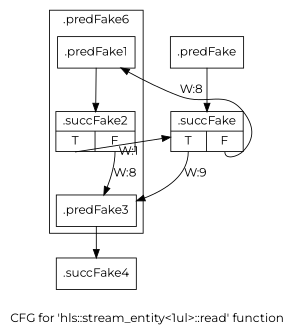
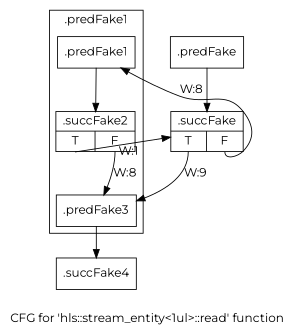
(96, 20) -> (96, 20)
